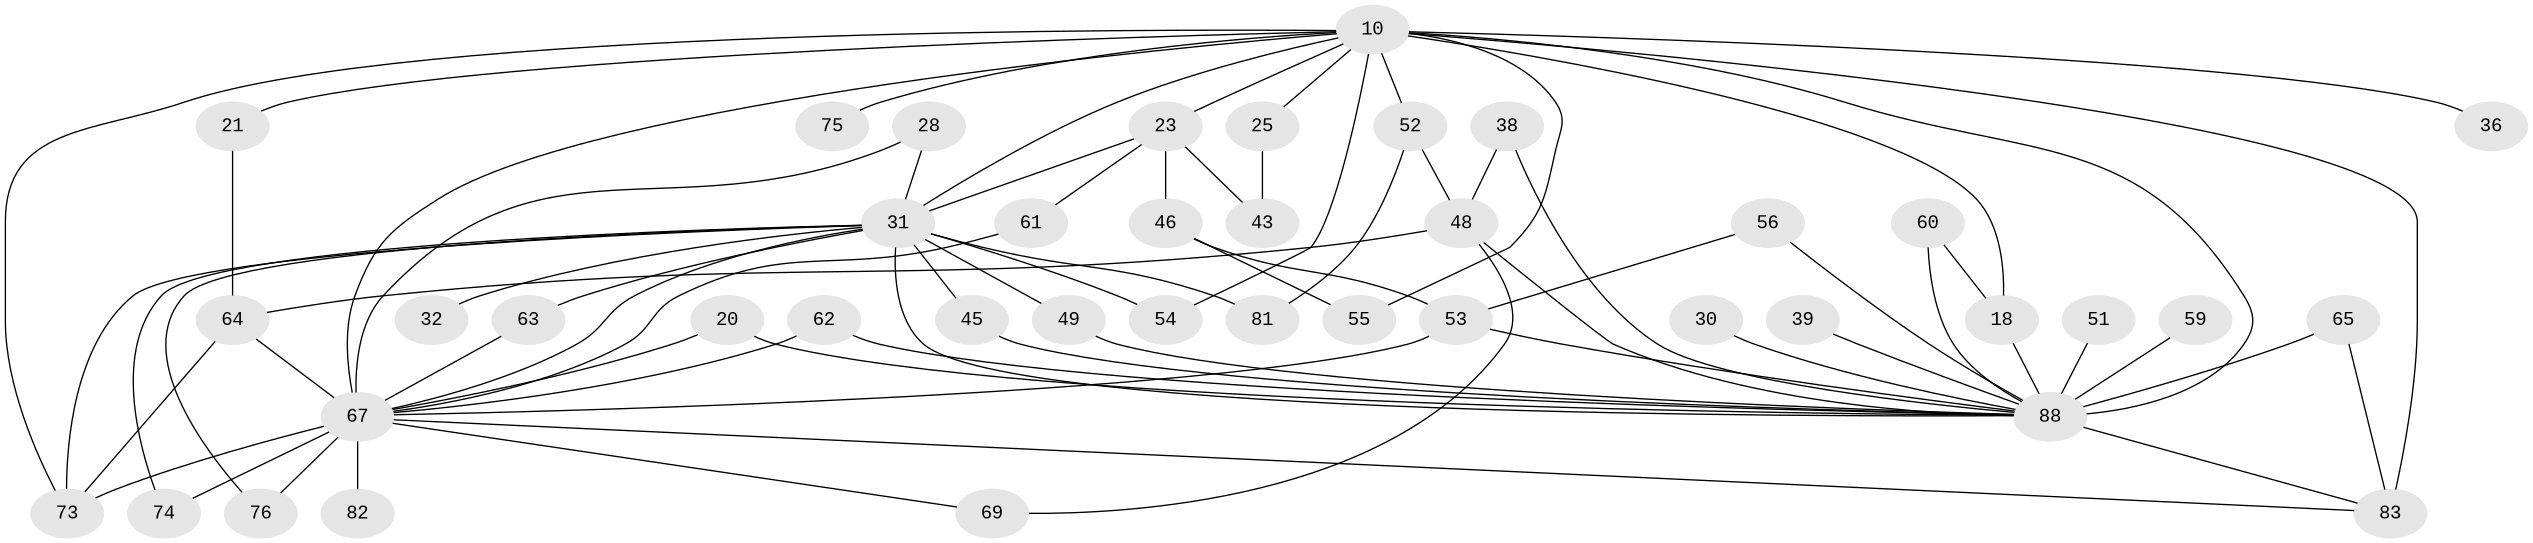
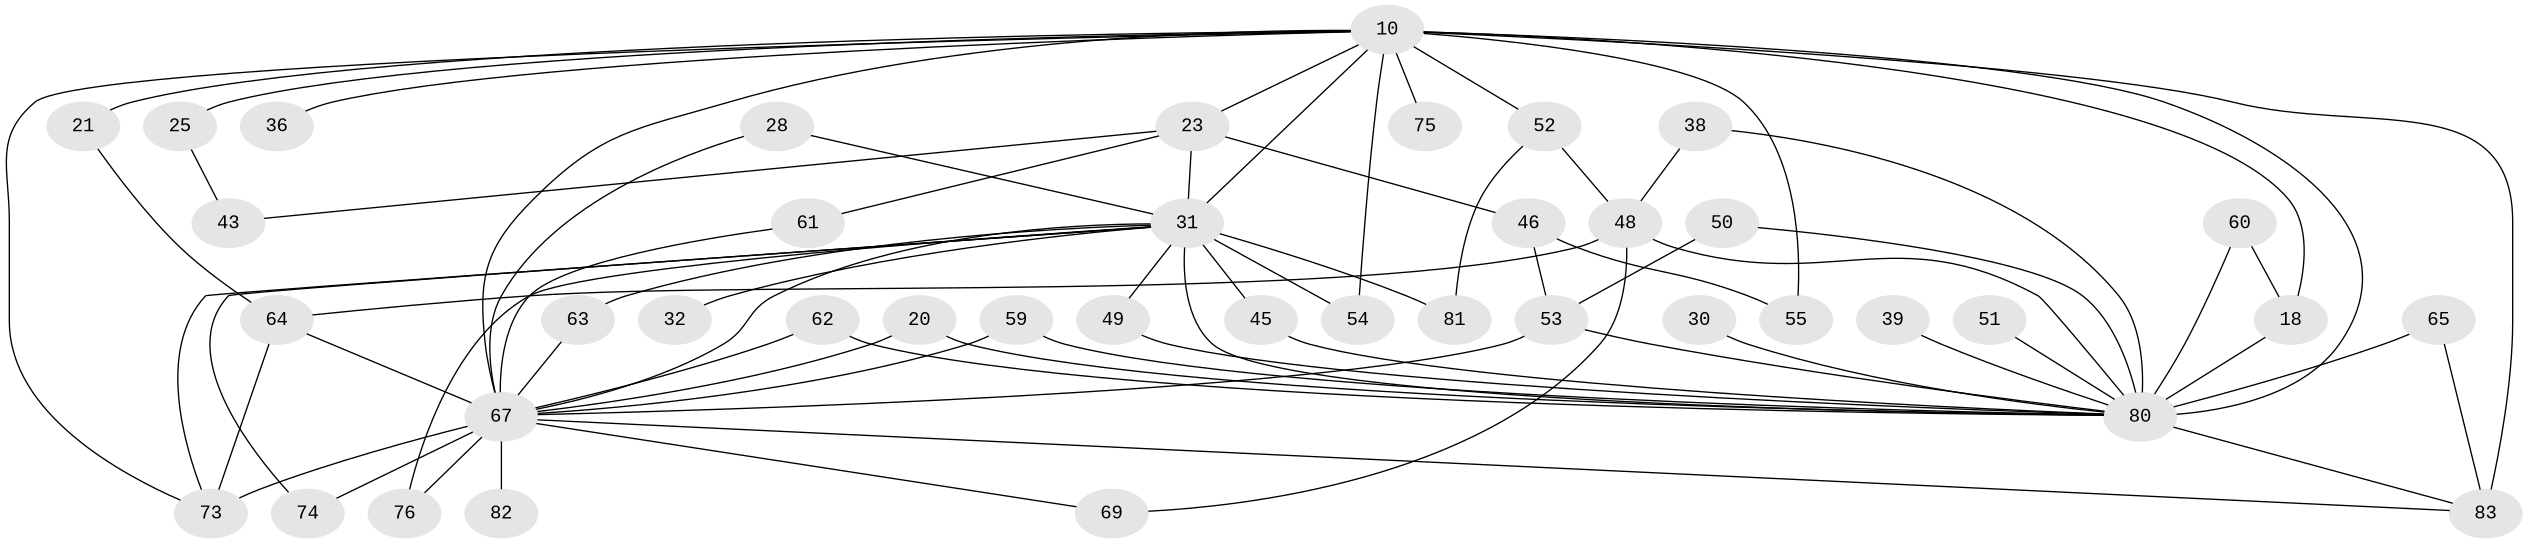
(1768, 223) -> (1722, 223)
none -> (766, 388)
(2050, 417) -> (2140, 417)
